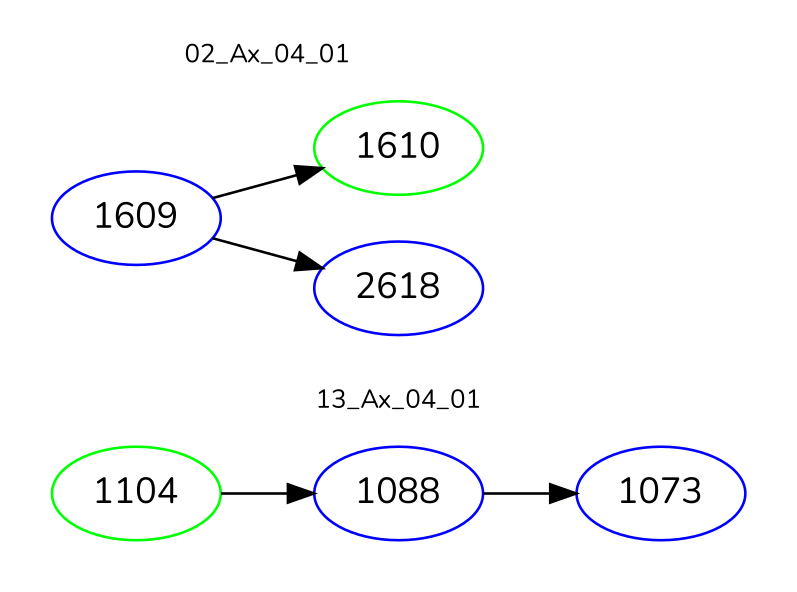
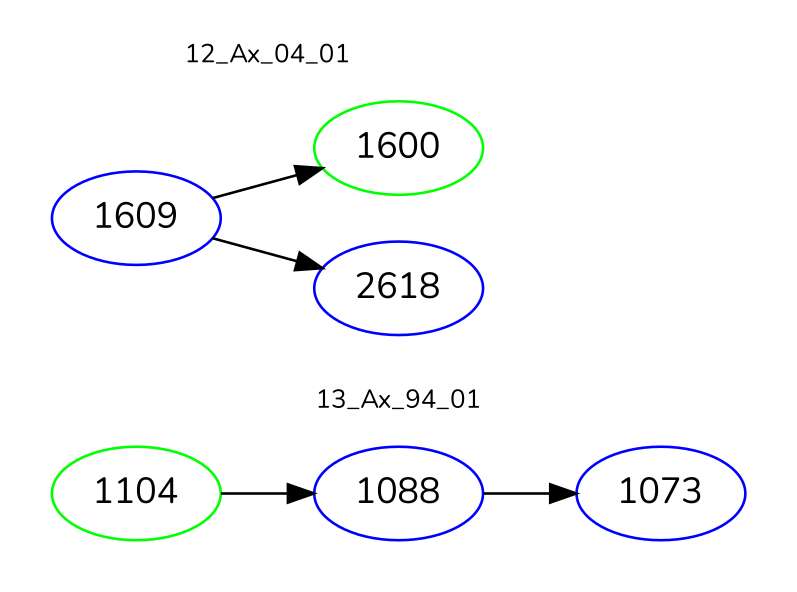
(267, 56) -> (267, 56)
(399, 148) -> (399, 148)
(399, 401) -> (399, 401)
